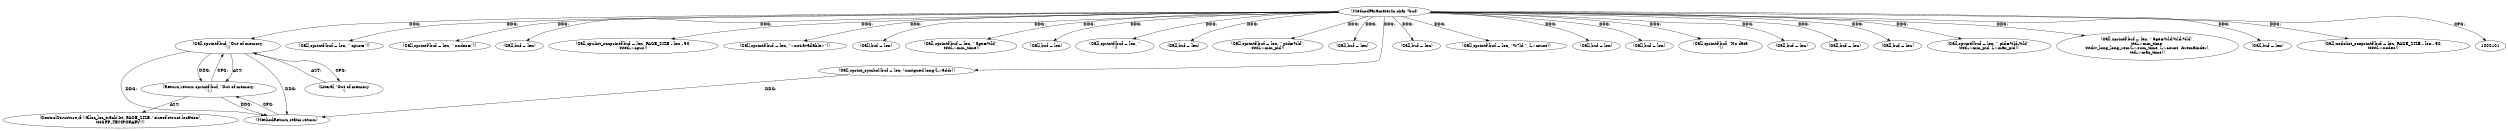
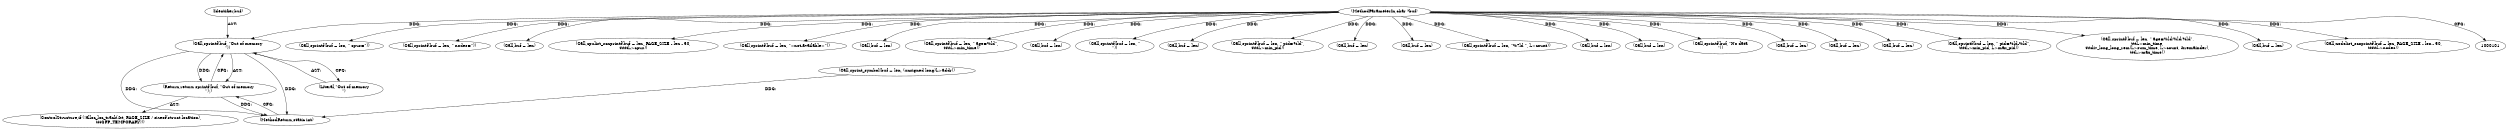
none -> (228, 12)
(1200, 68) -> none
(287, 120) -> (287, 120)
